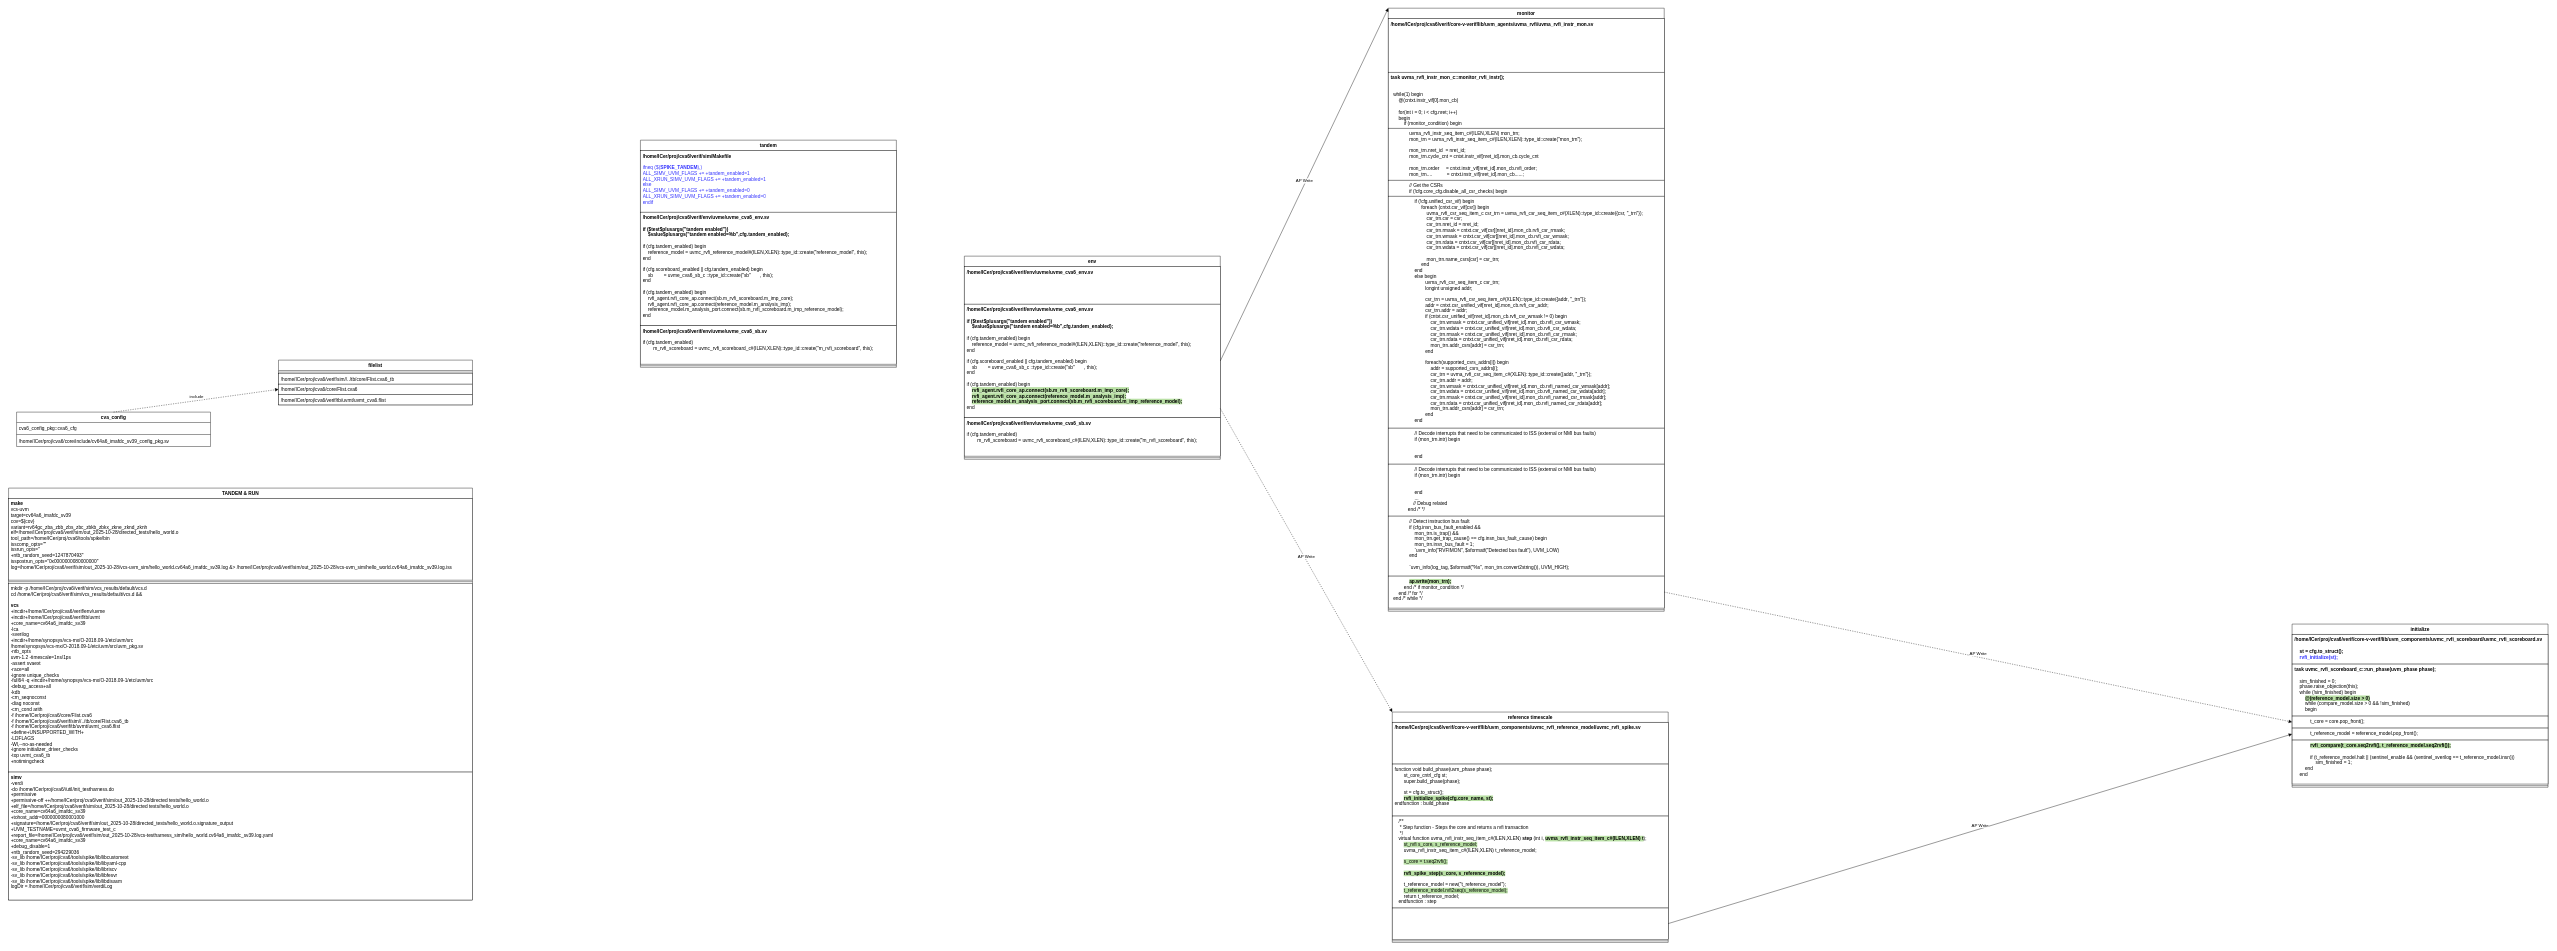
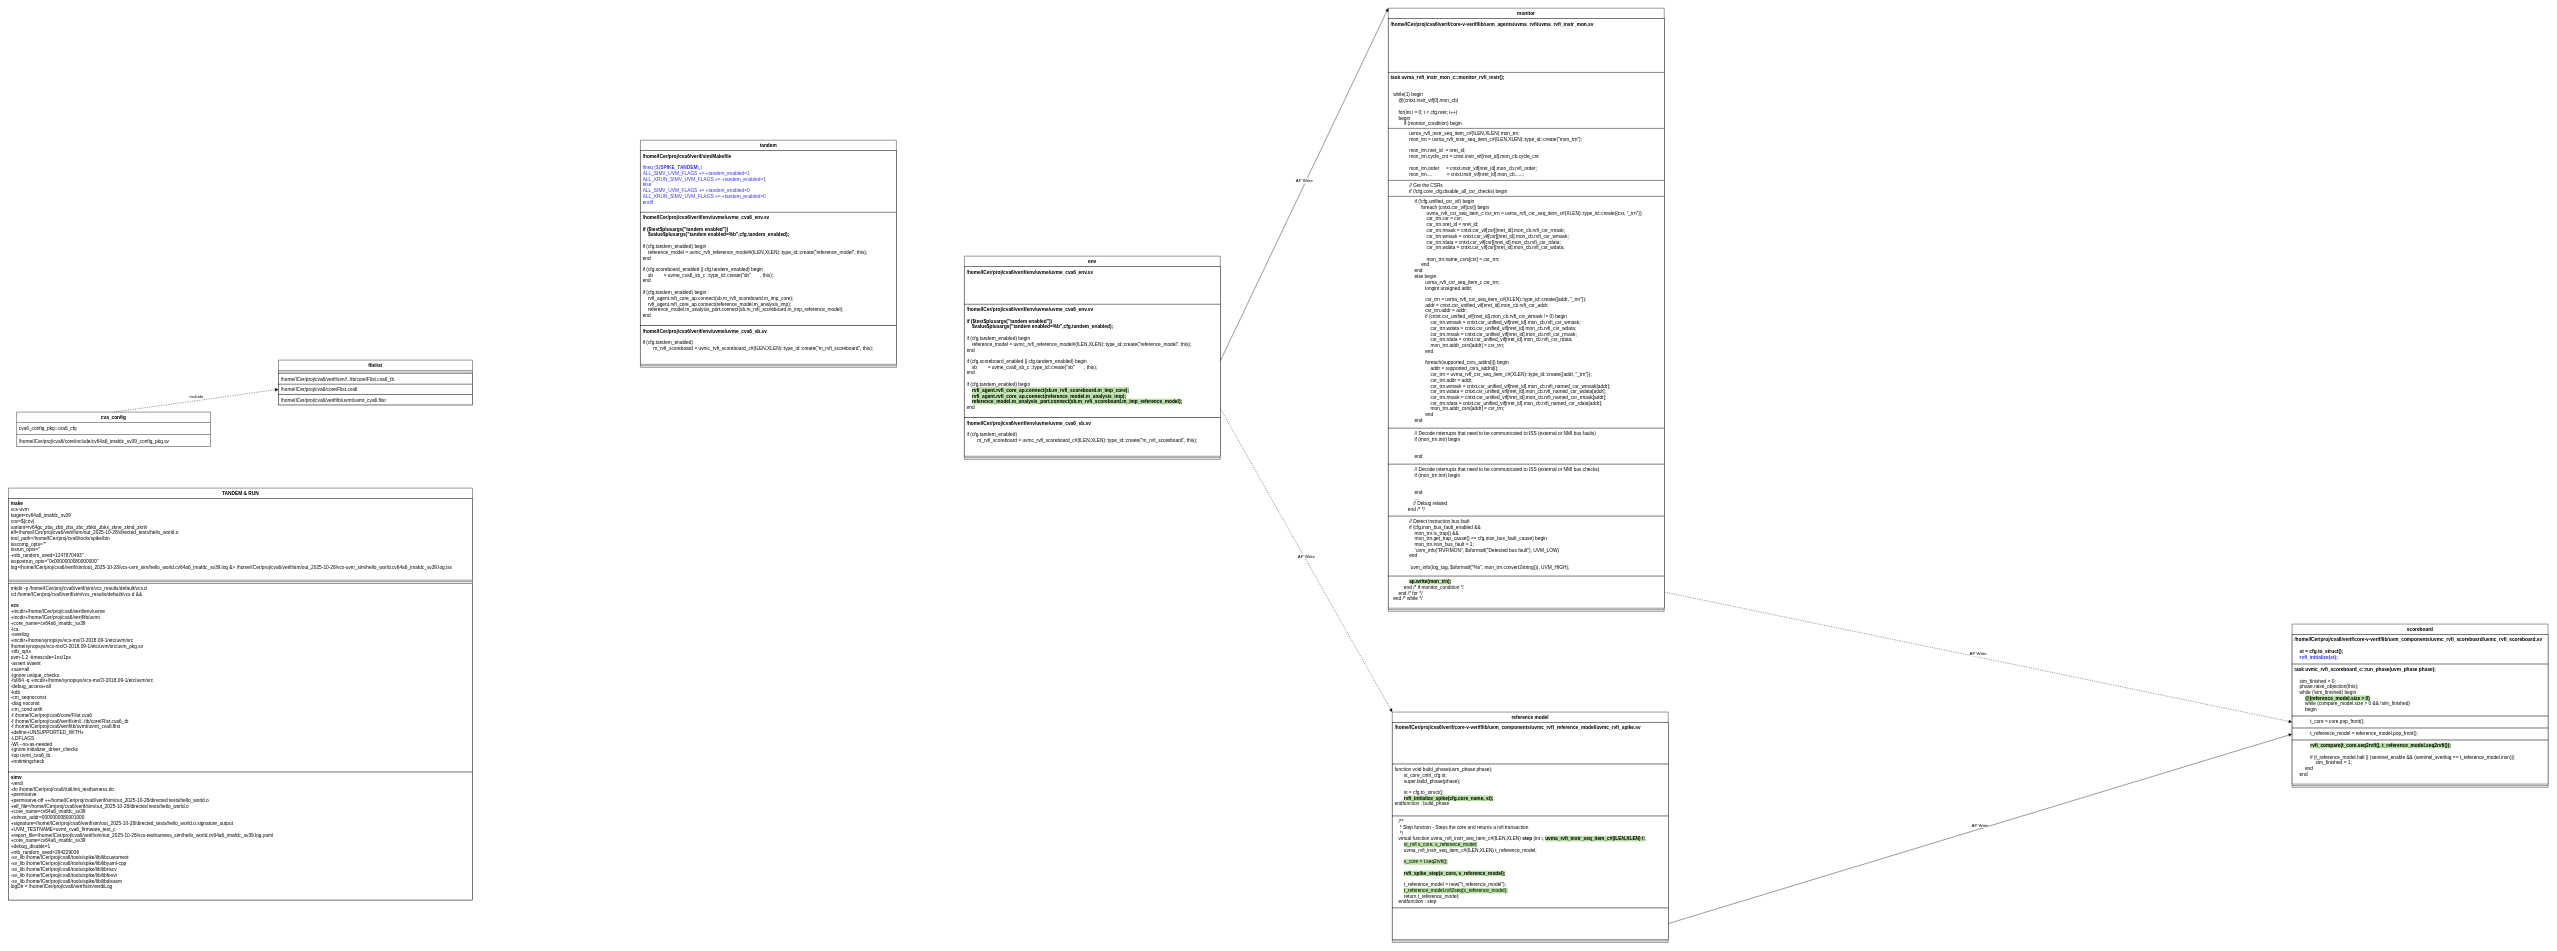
(1494, 484) -> (1494, 484)
(2420, 630) -> (2420, 630)
(1530, 718) -> (1530, 718)
